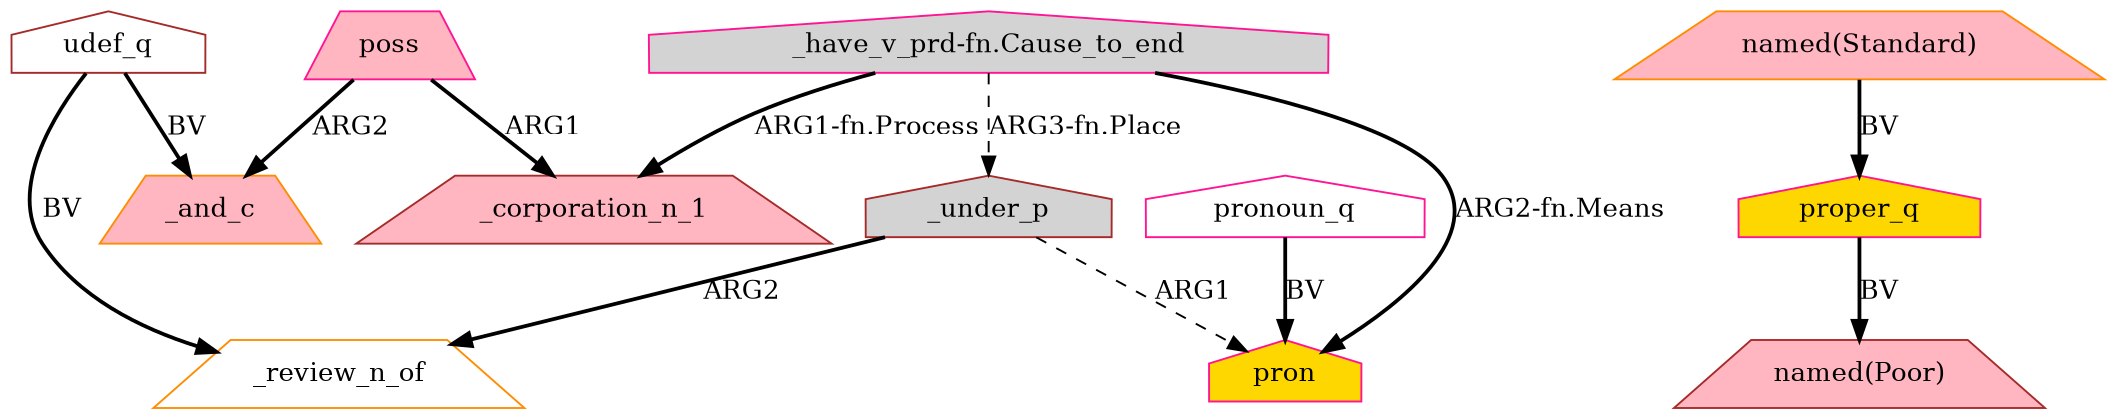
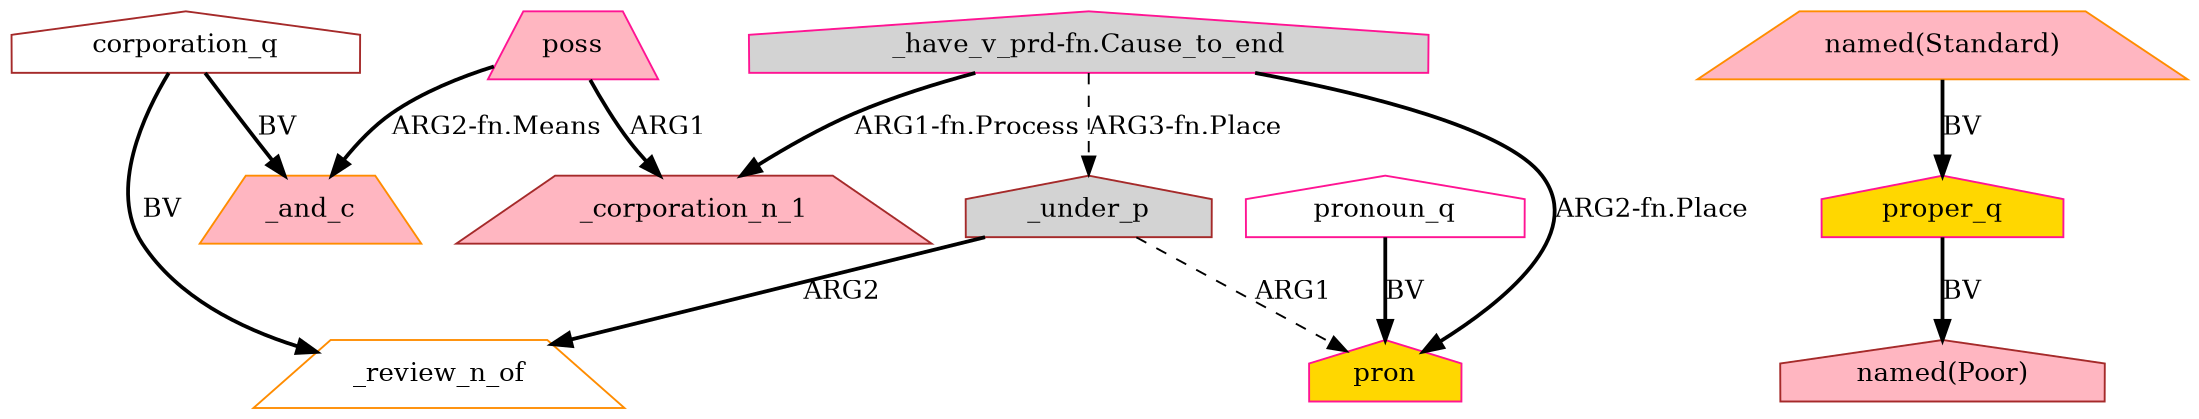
(108, 45) -> (186, 45)
(351, 128) -> (498, 128)
(1561, 210) -> (1653, 210)
(1859, 374) -> (1943, 374)
